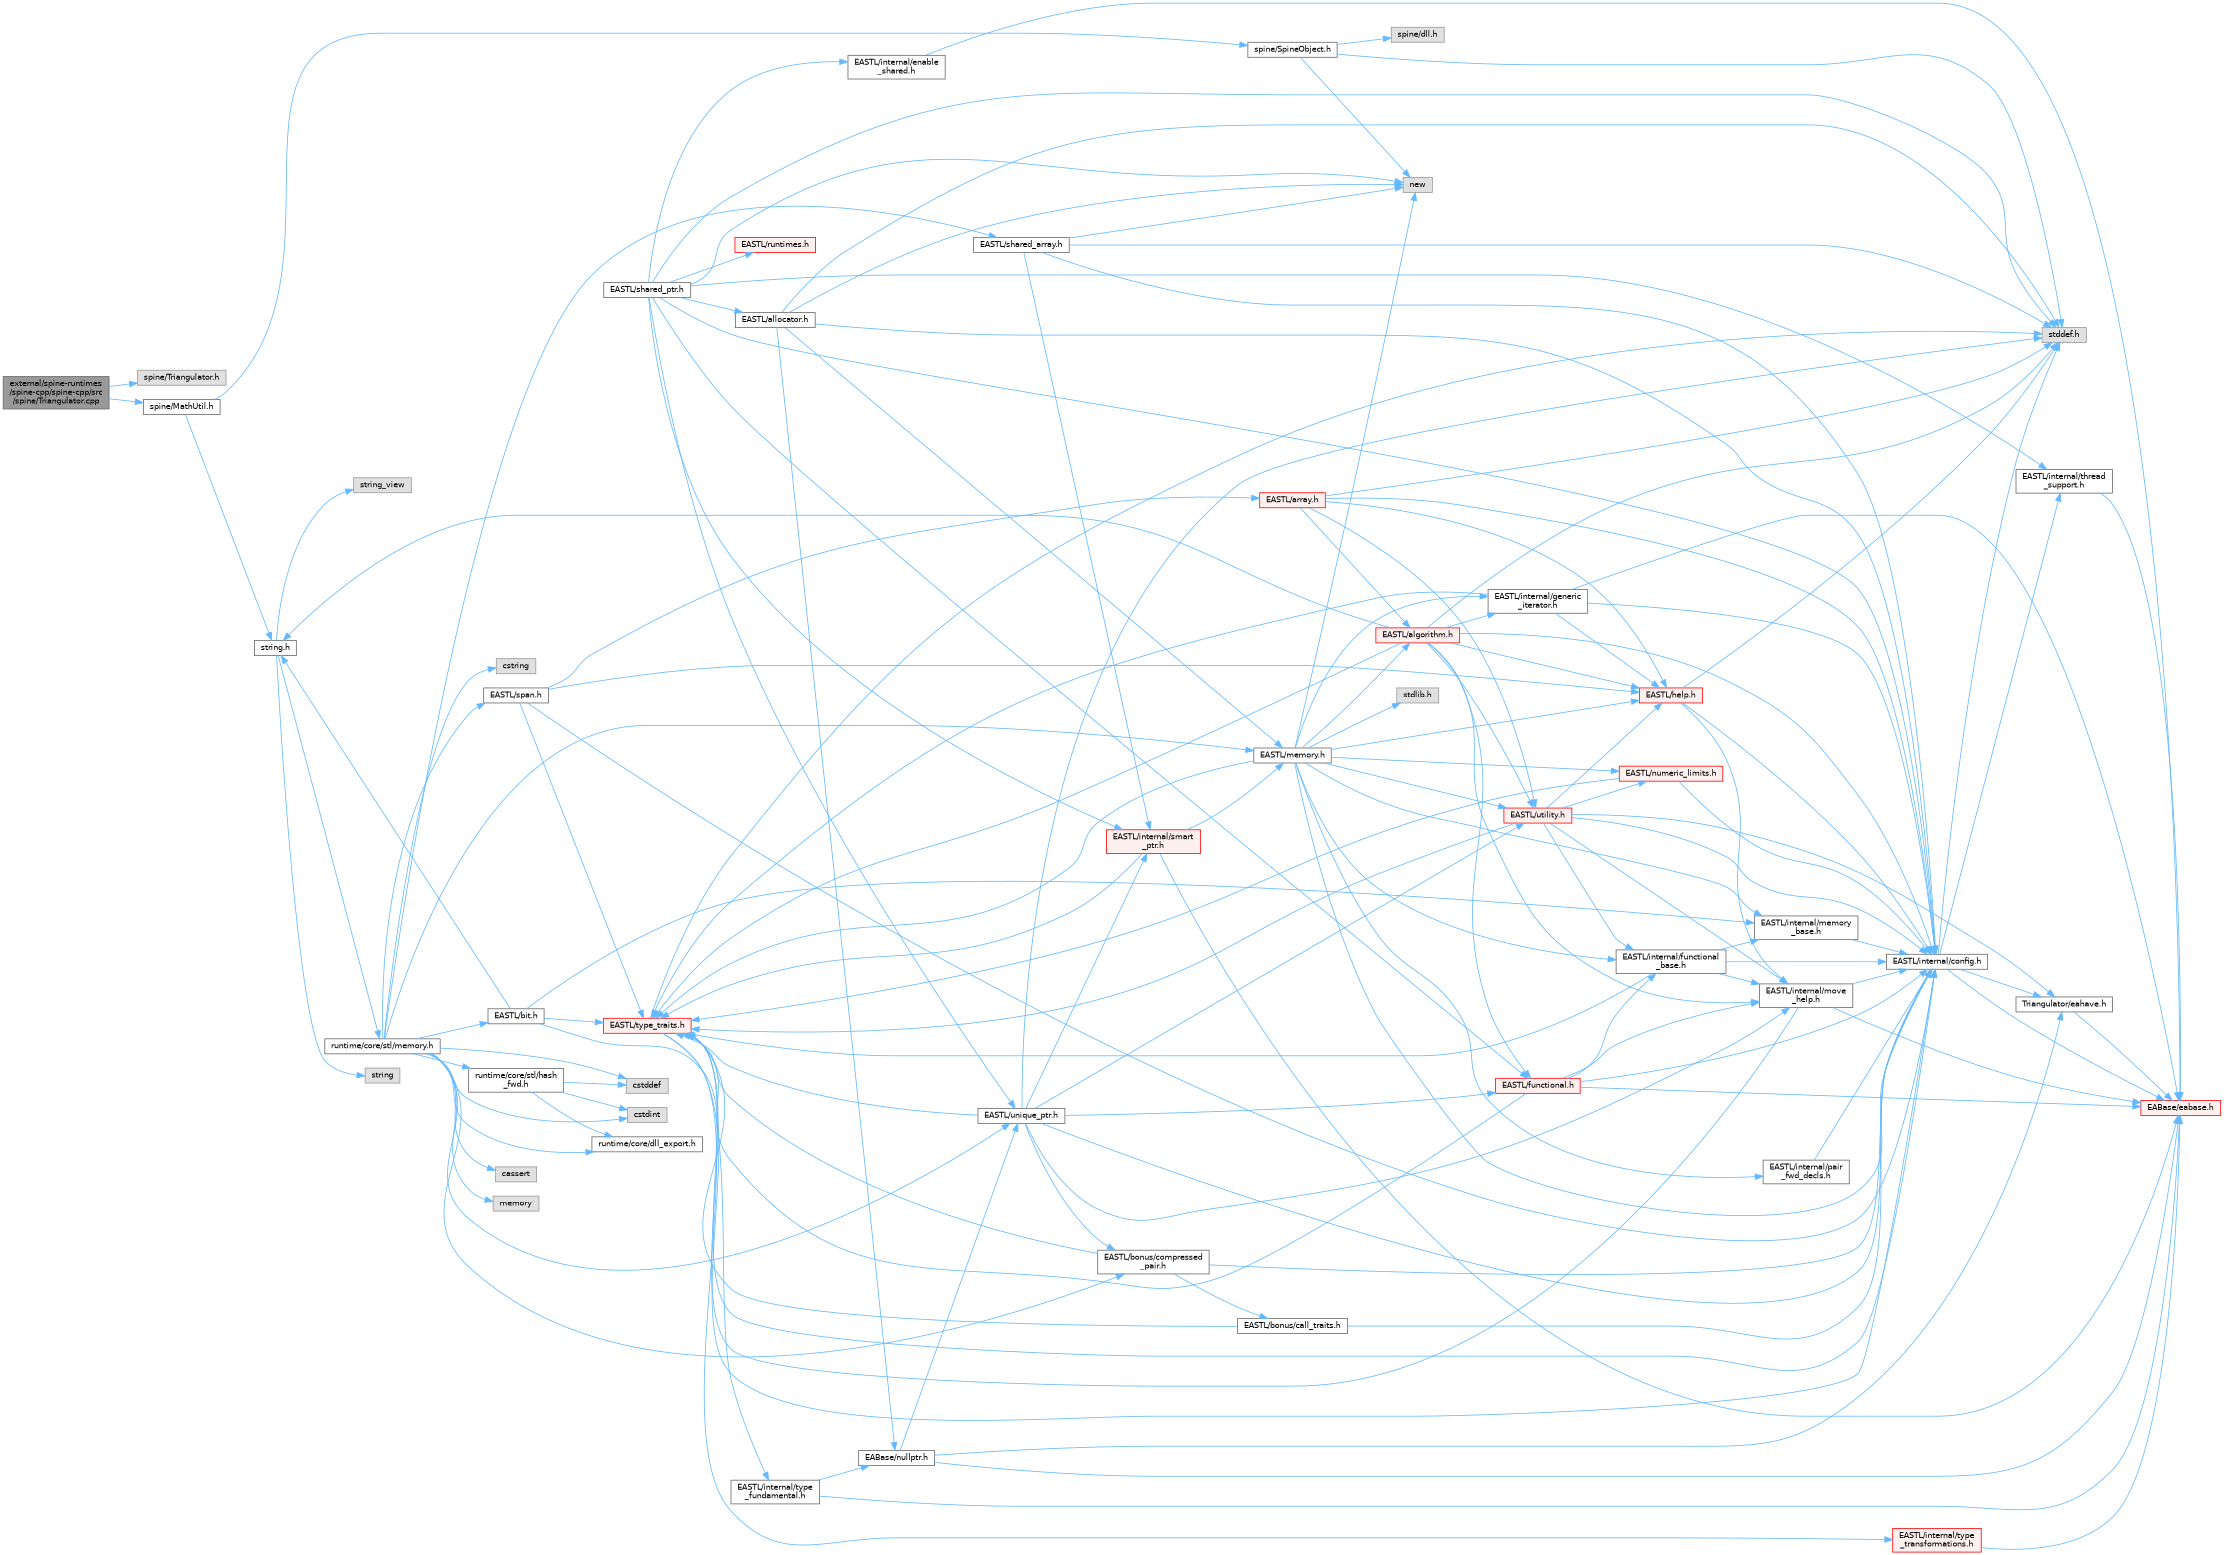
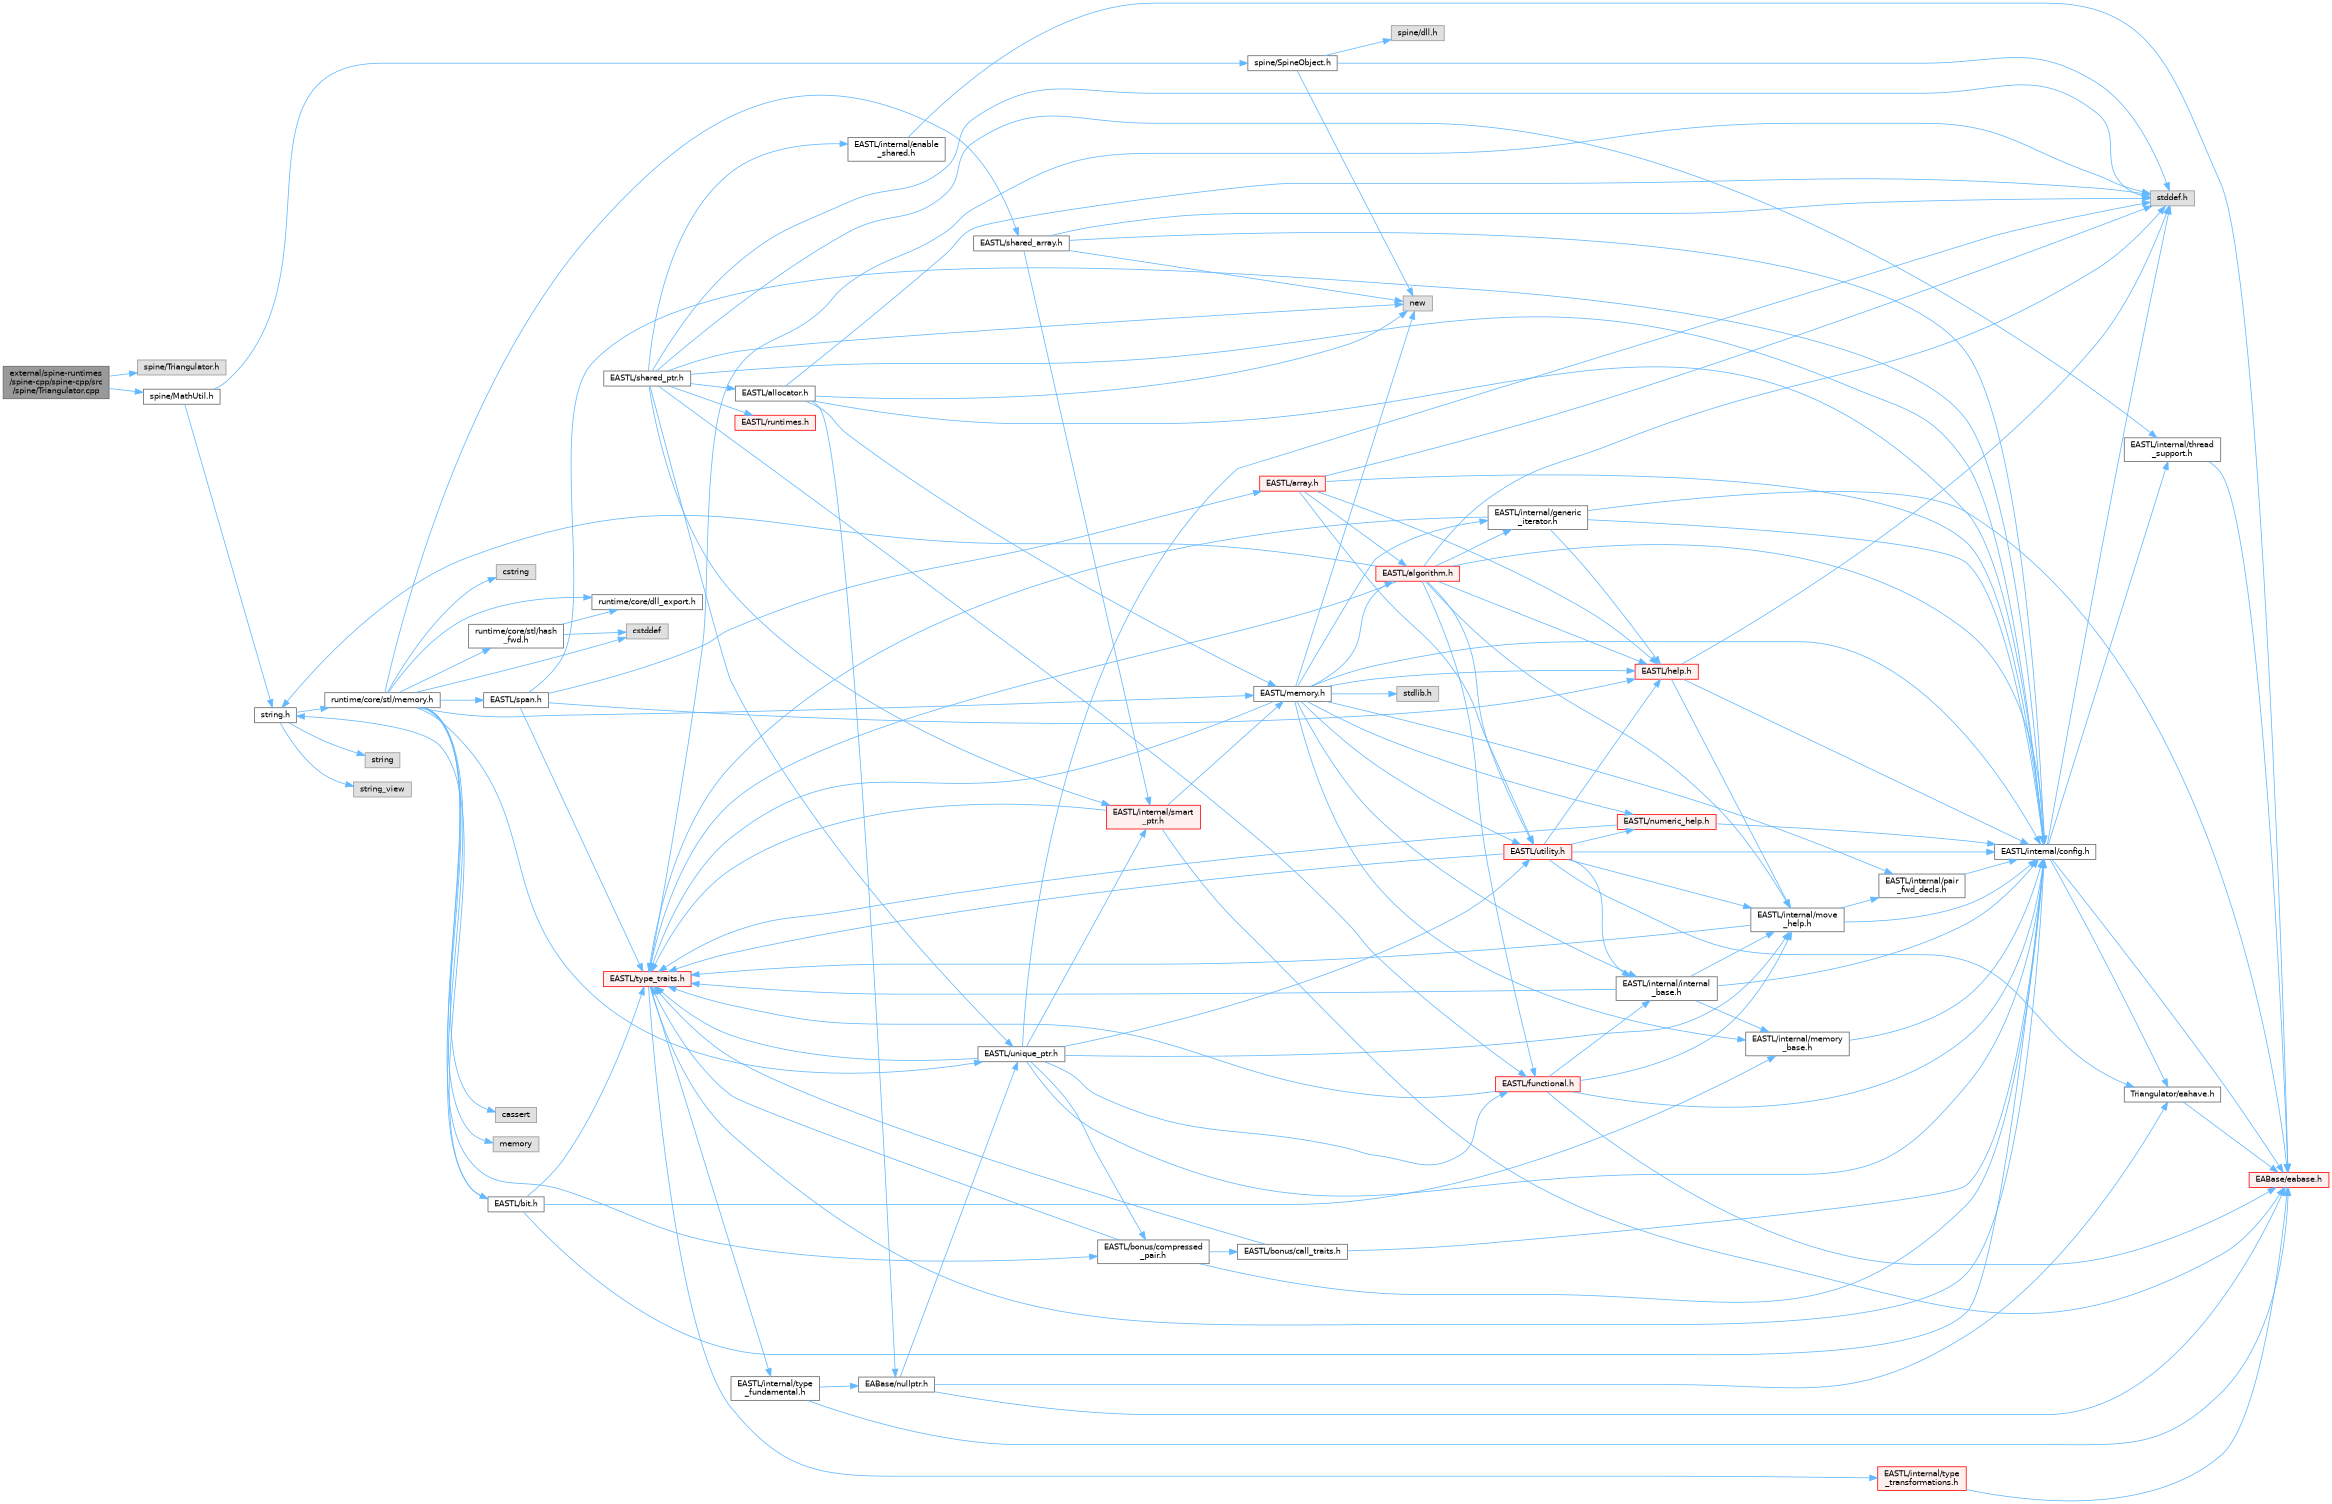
(1671, 774) -> (1667, 822)
(1671, 962) -> (1667, 989)
(1979, 1066) -> (1856, 904)
(647, 1115) -> none
